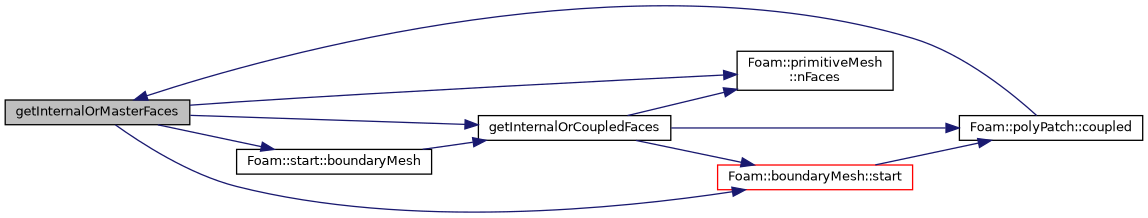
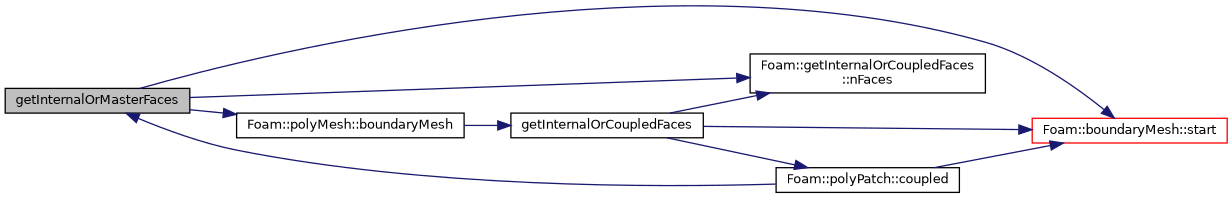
(815, 71) -> (868, 73)
(328, 120) -> none
(927, 154) -> (992, 157)
(334, 162) -> (350, 125)
